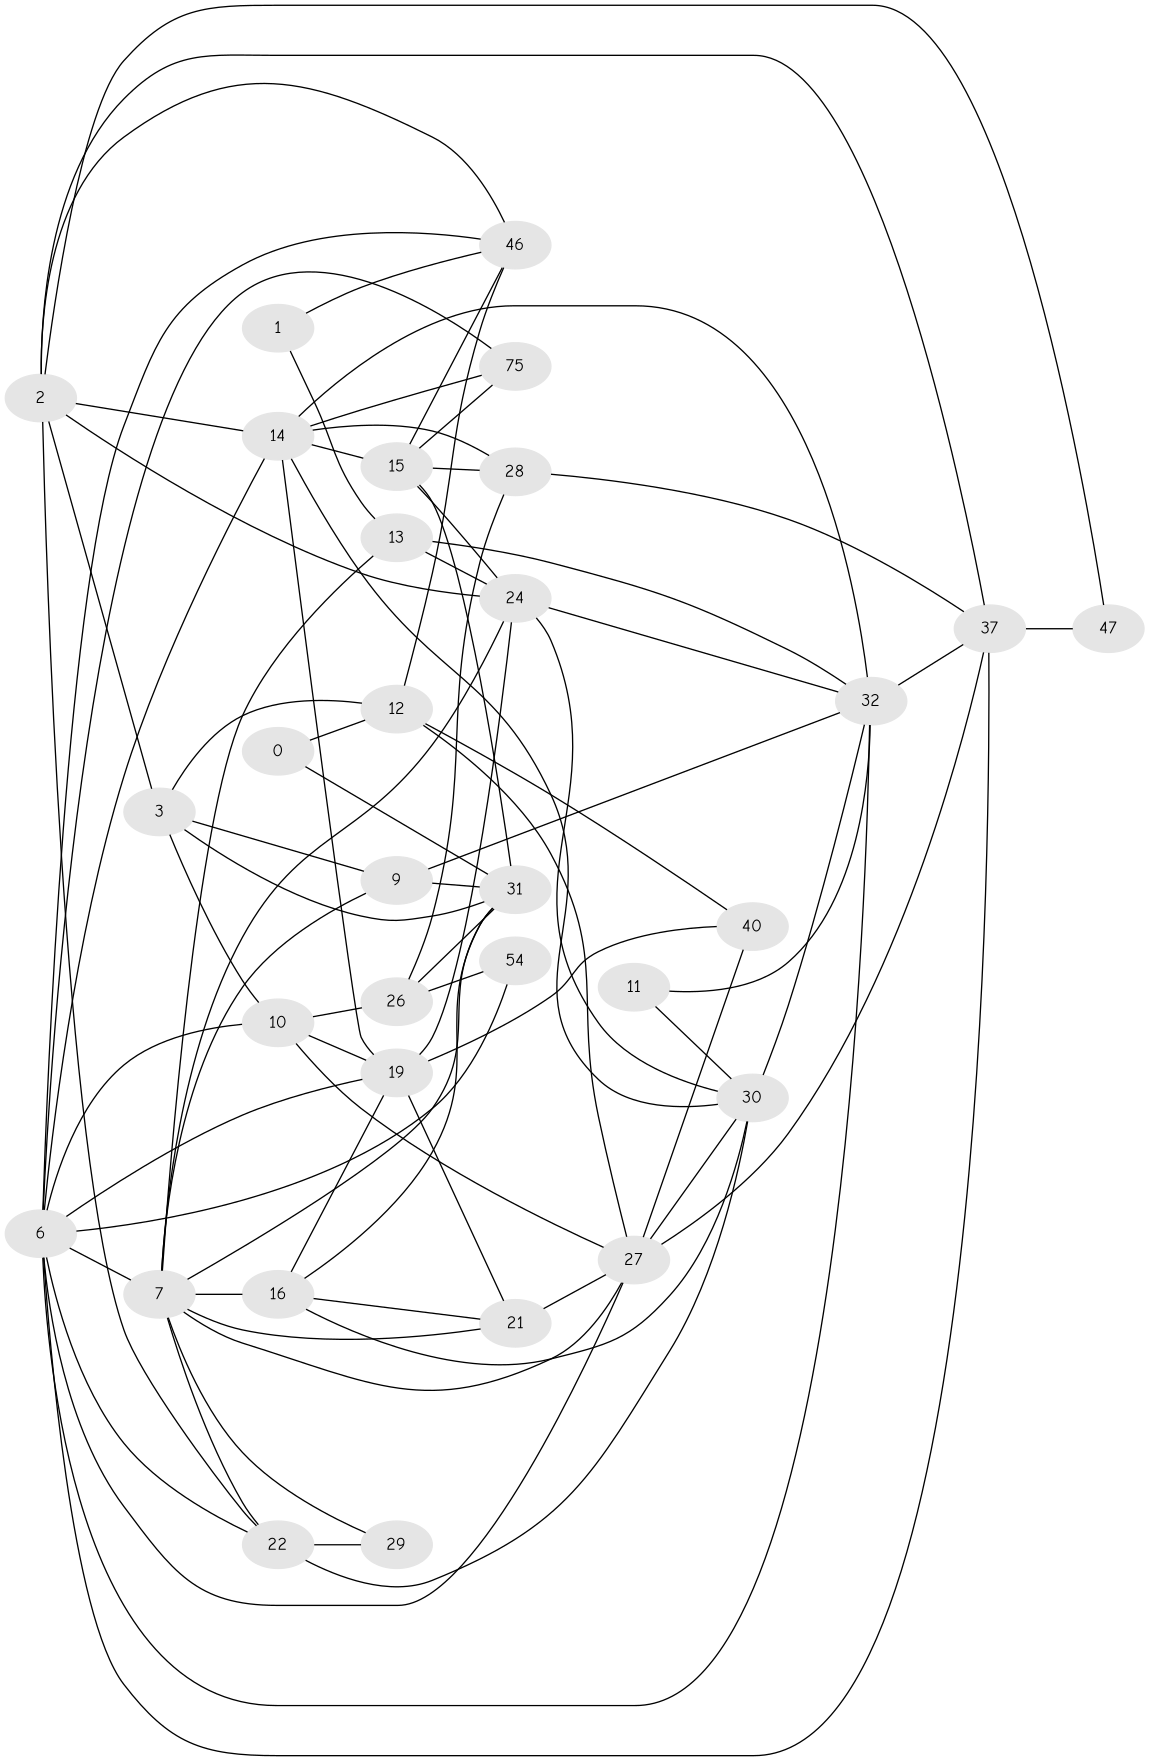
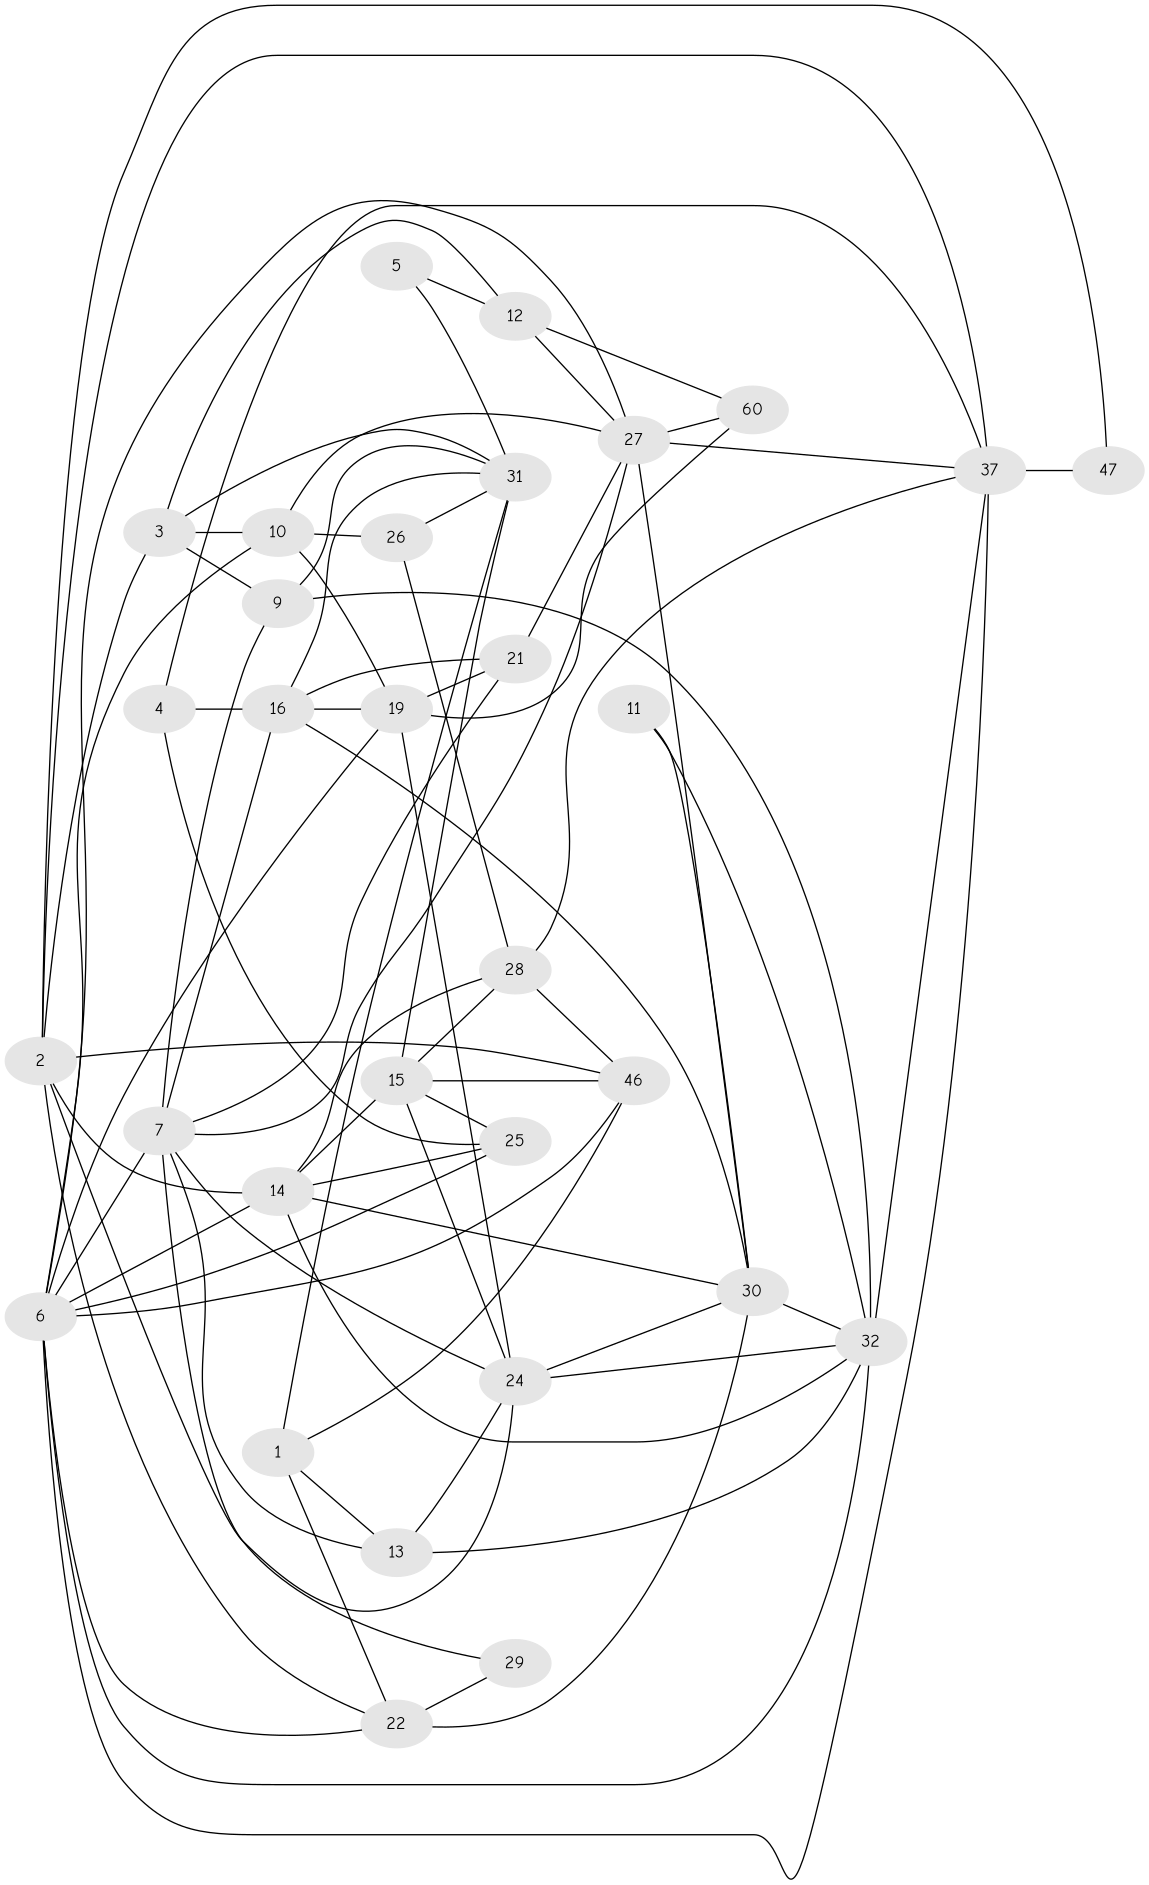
(515, 366) -> (515, 1141)
(448, 486) -> (575, 1026)
none -> (159, 709)
(278, 751) -> (397, 266)
(321, 760) -> none
(753, 927) -> (753, 410)
(515, 961) -> none
(392, 1147) -> (387, 938)
(205, 1425) -> (337, 1588)
